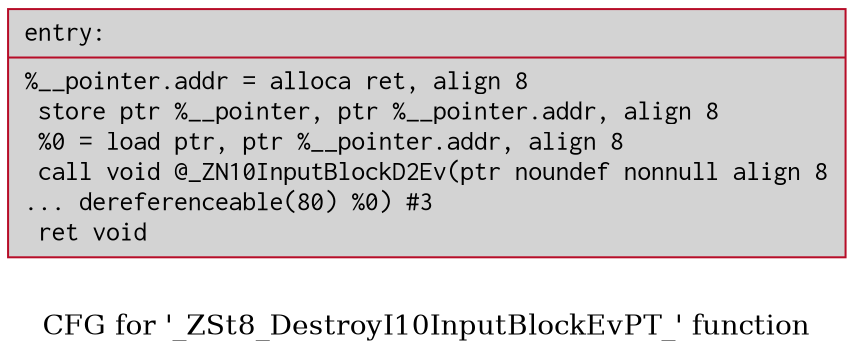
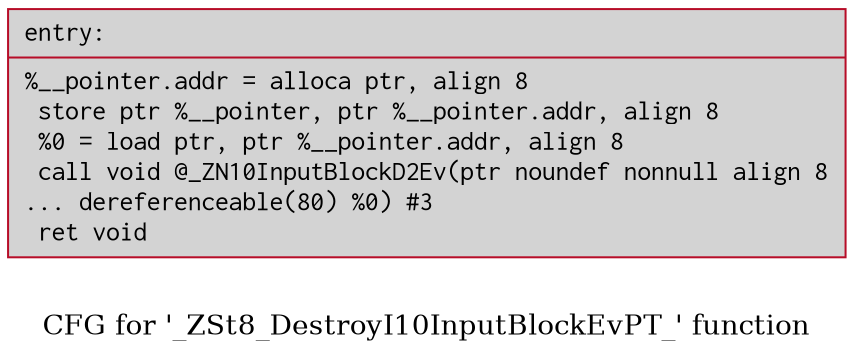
(276, 81) -> (276, 81)
